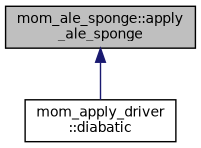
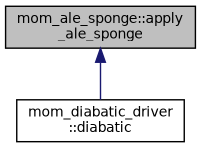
(100, 121) -> (100, 121)
